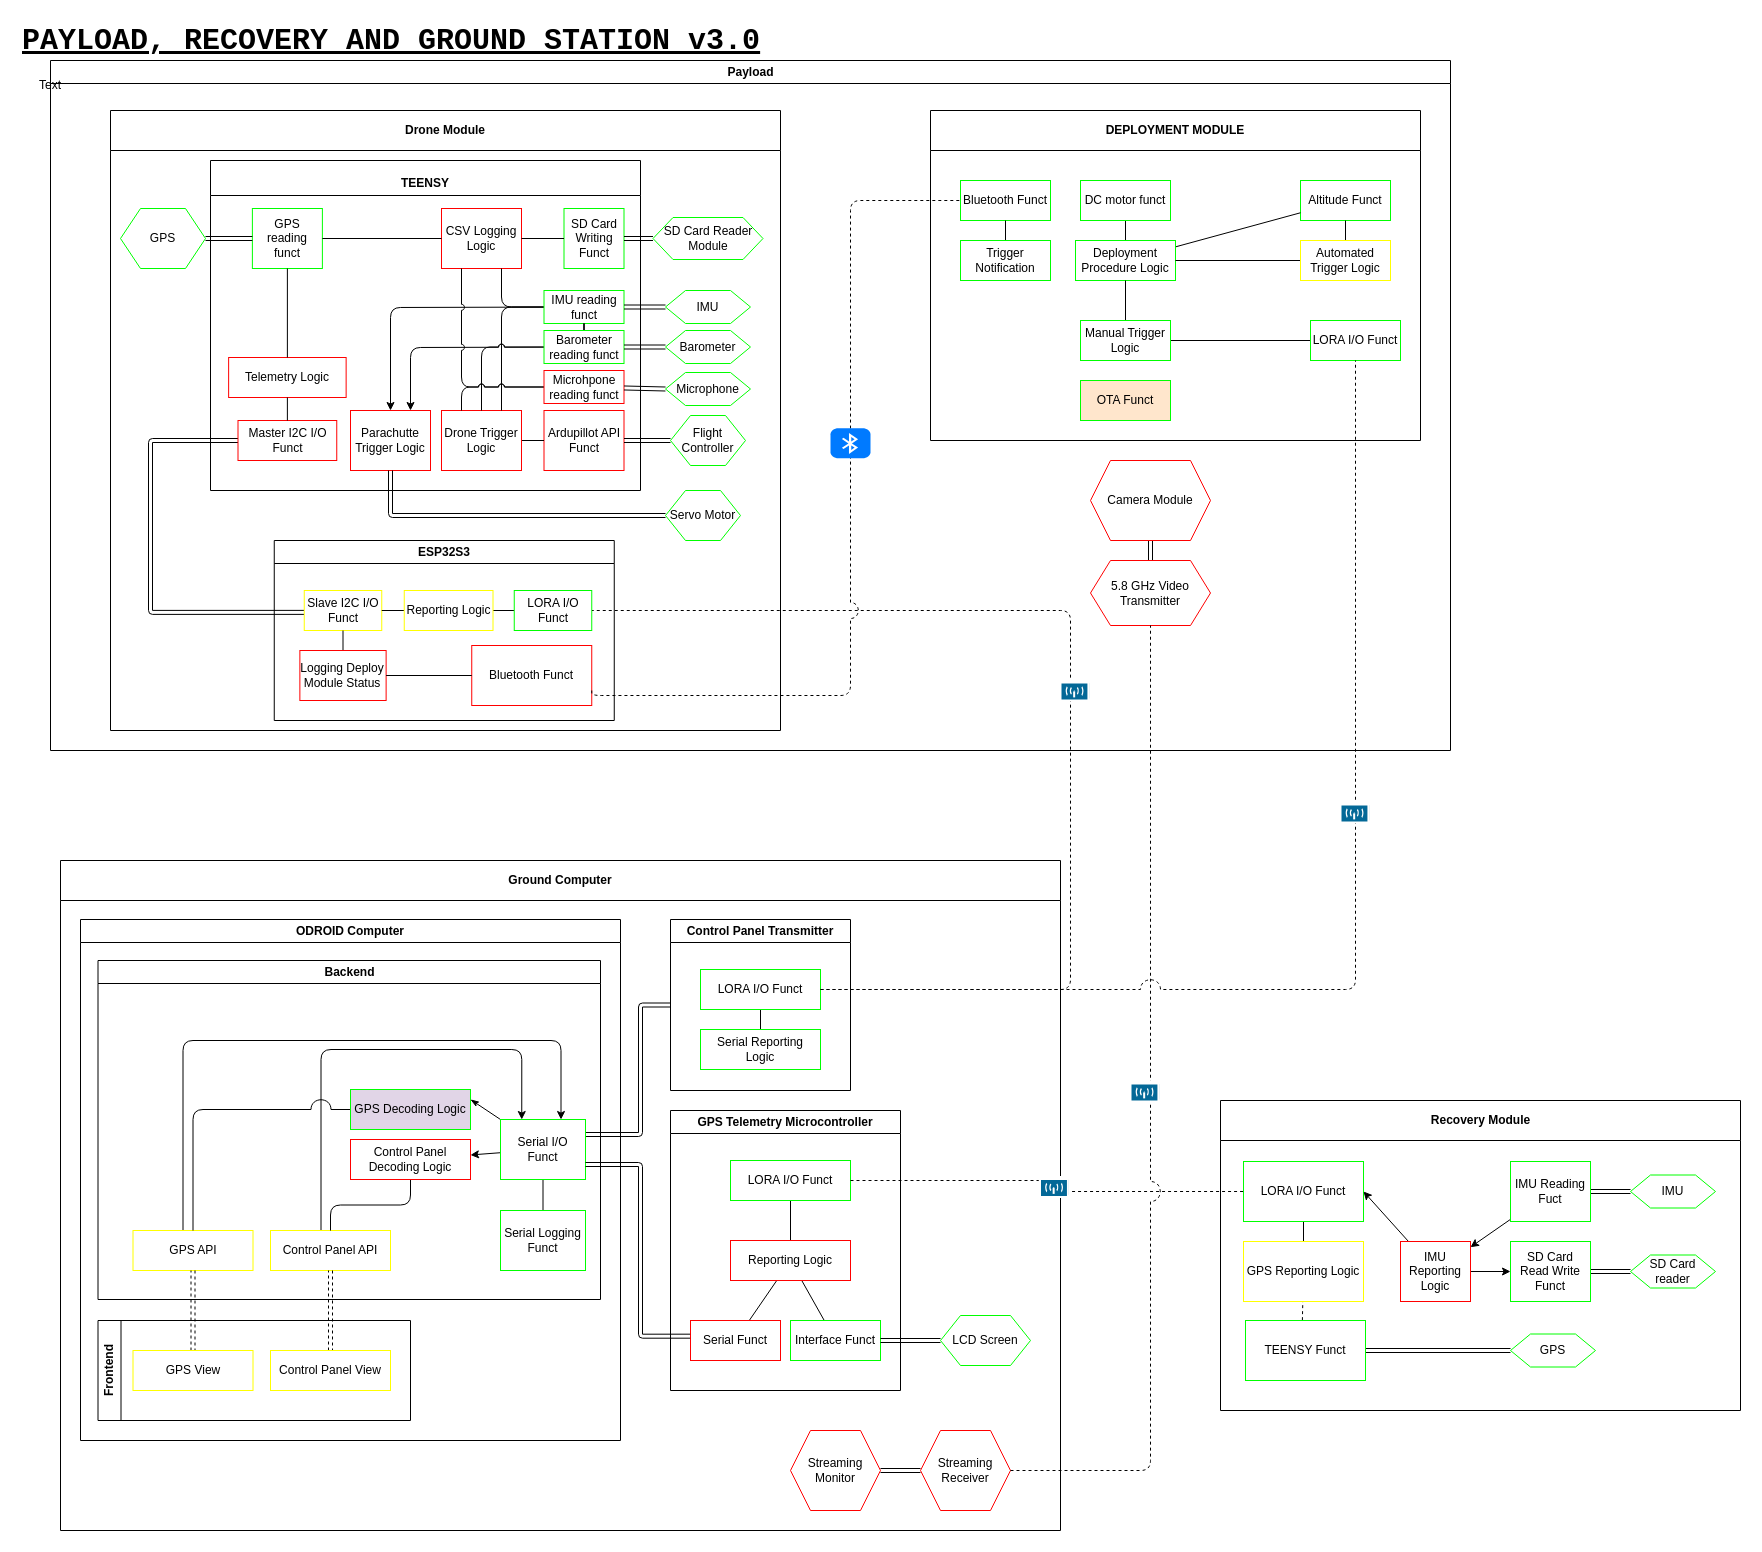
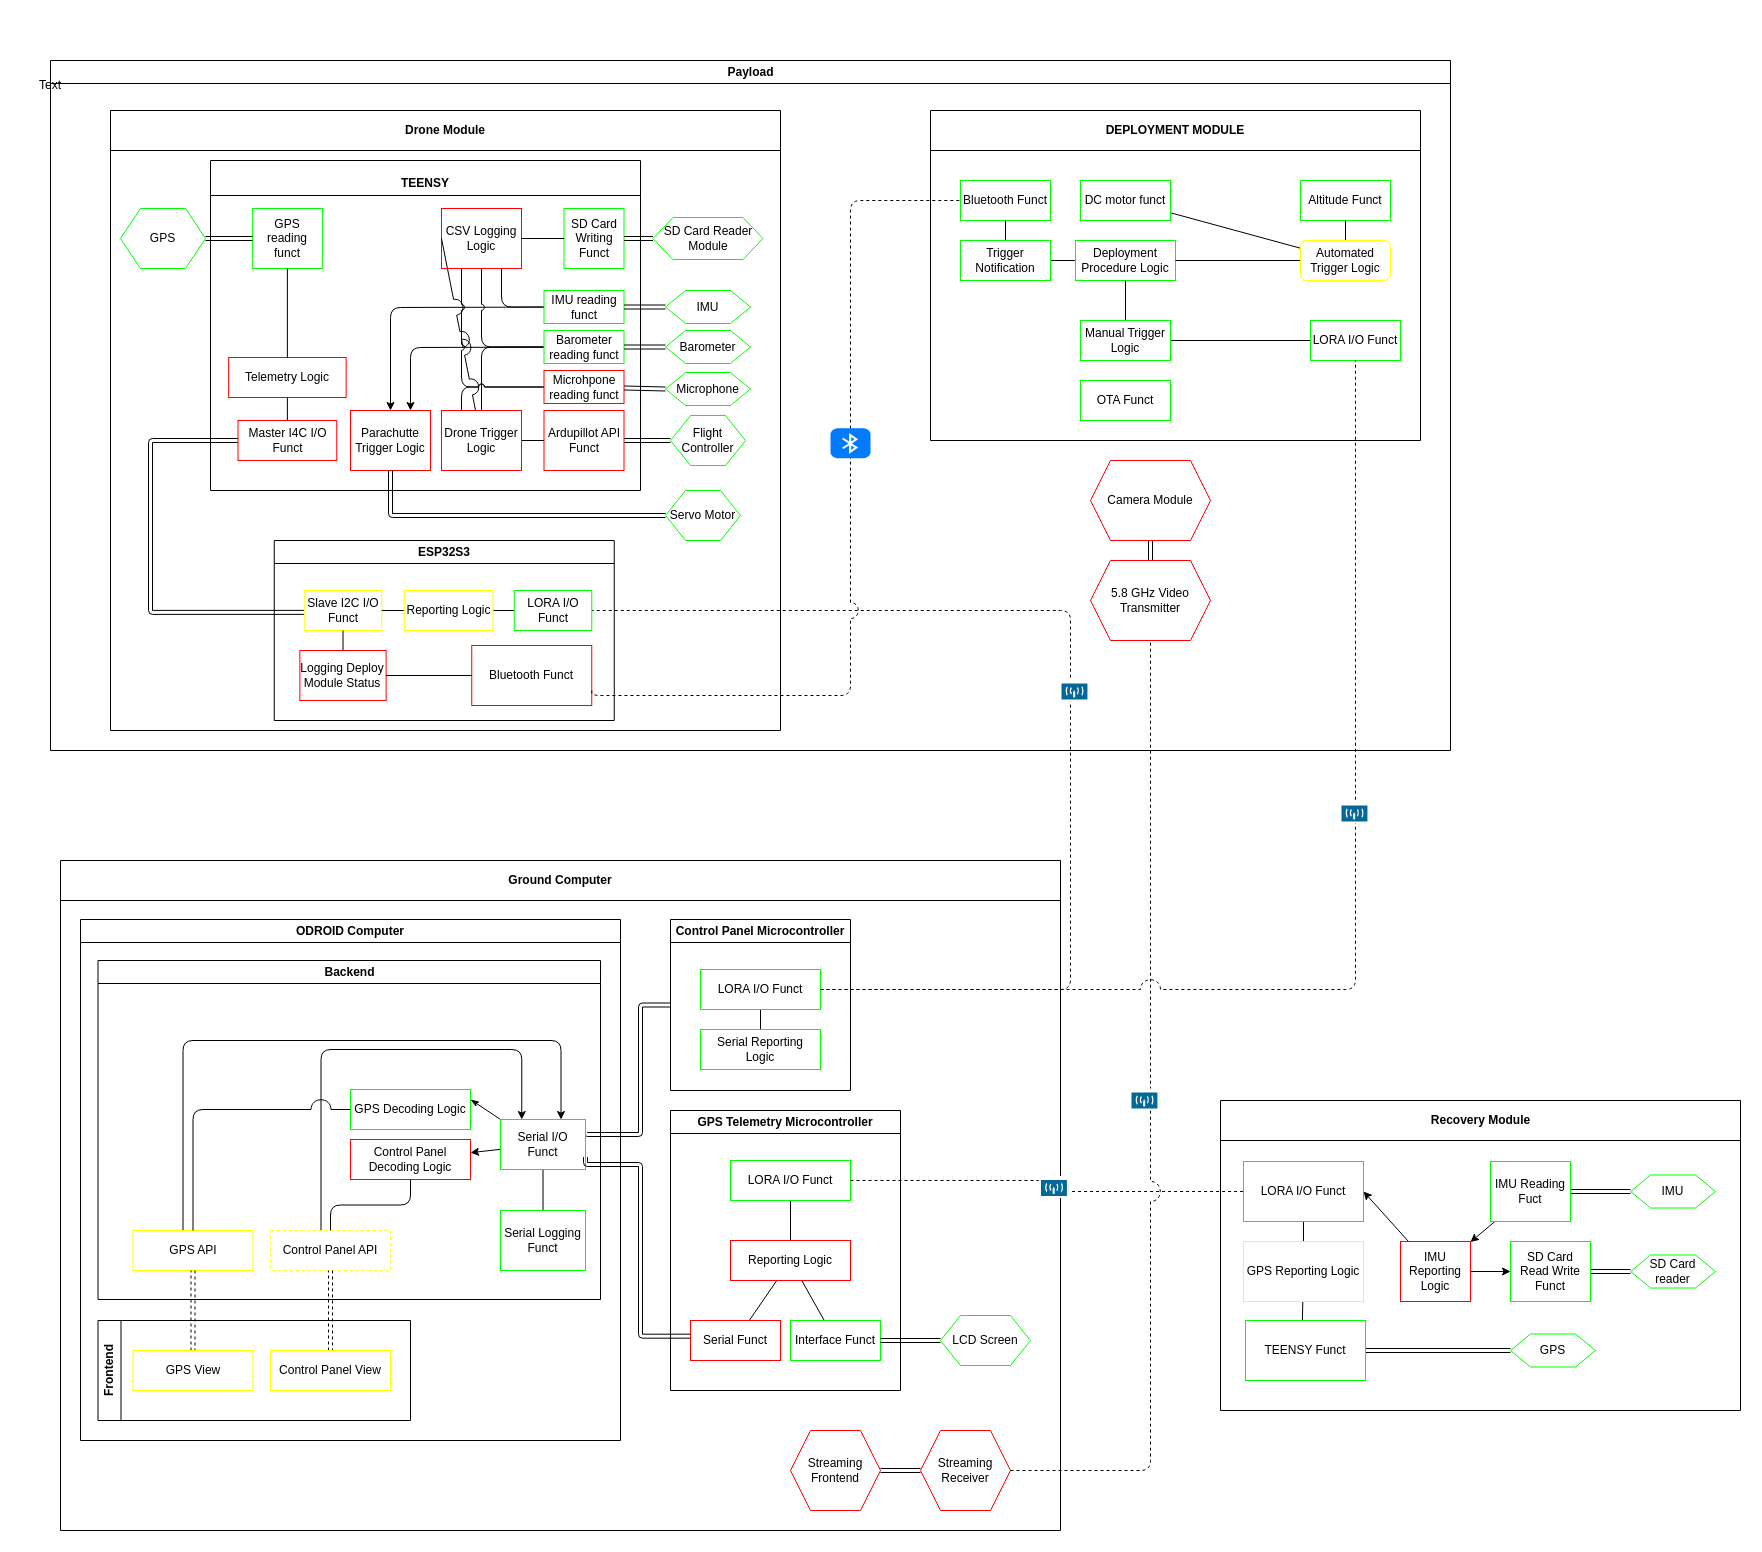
(461, 41) -> none
(1239, 229) -> (1064, 261)
(1126, 231) -> (1236, 231)
(382, 239) -> (469, 375)
(1346, 261) -> (1346, 261)
(584, 328) -> (483, 305)
(502, 360) -> none
(1126, 401) -> (1126, 401)
(288, 441) -> (288, 441)
(1151, 593) -> (1151, 601)
(761, 932) -> (761, 932)
(411, 1110) -> (411, 1110)
(543, 1150) -> (543, 1145)
(1551, 1192) -> (1531, 1192)
(331, 1251) -> (331, 1251)
(1303, 1310) -> (1303, 1310)
(836, 1471) -> (836, 1471)
